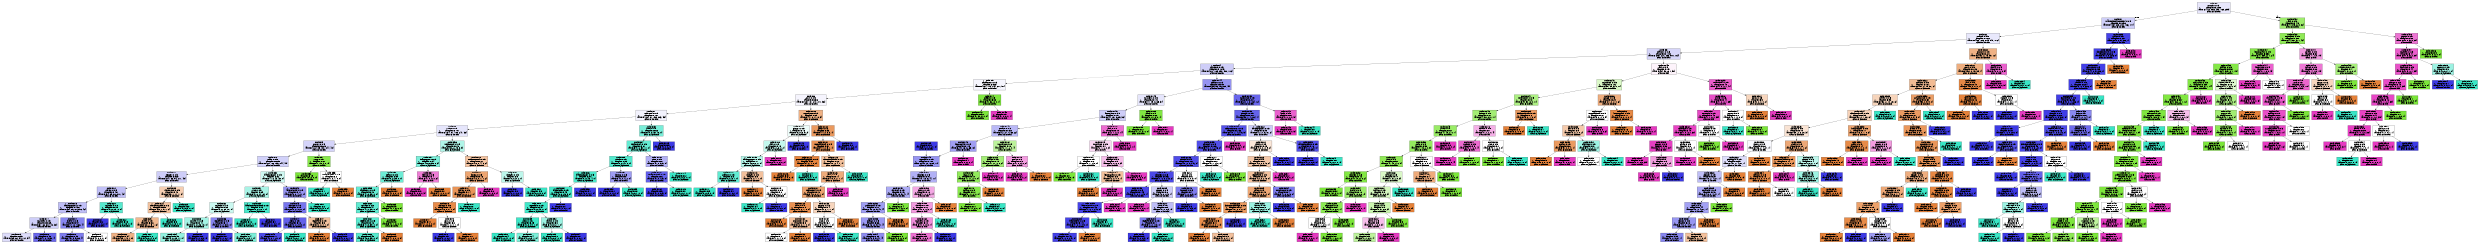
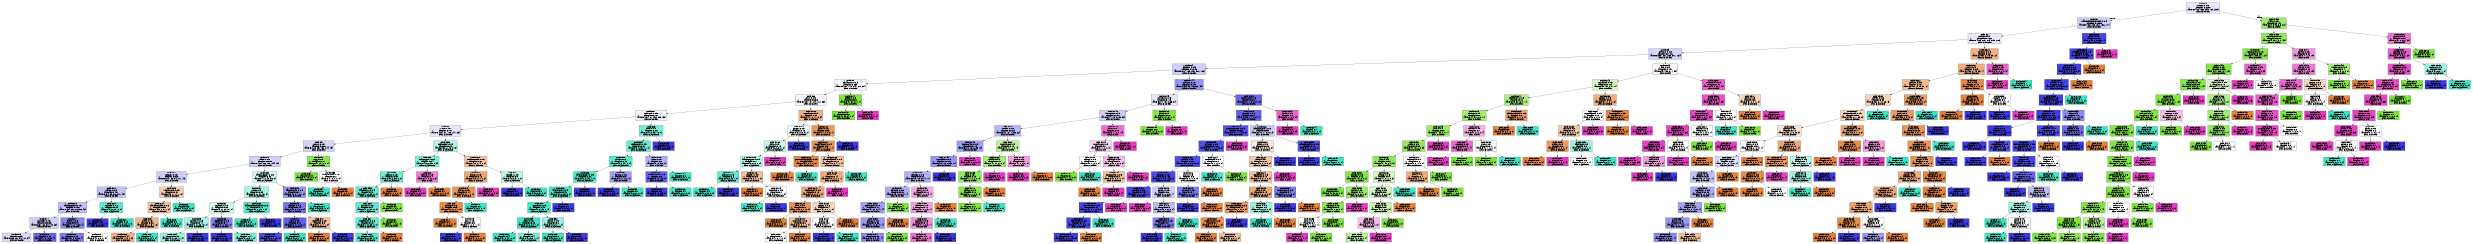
(926, 153) -> (944, 169)
(752, 161) -> (751, 161)
